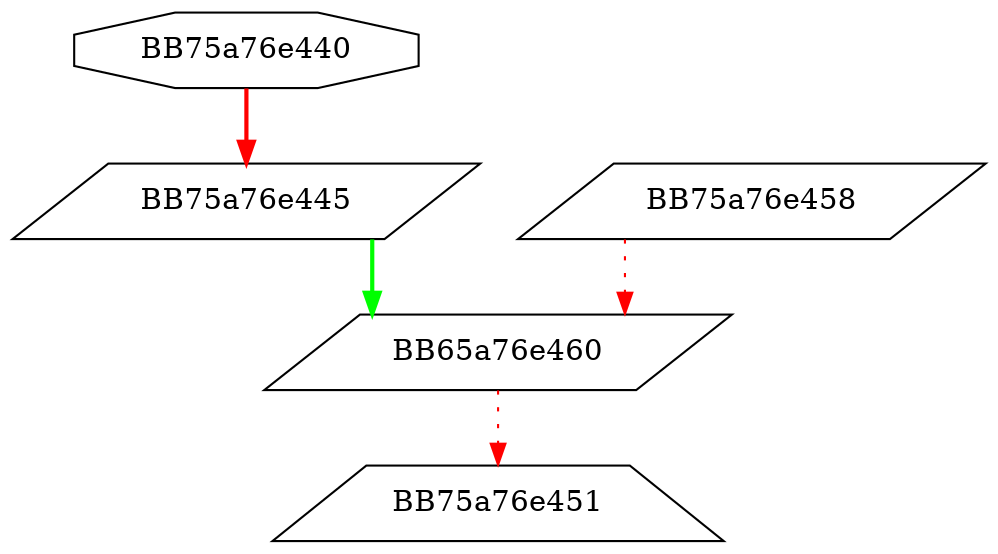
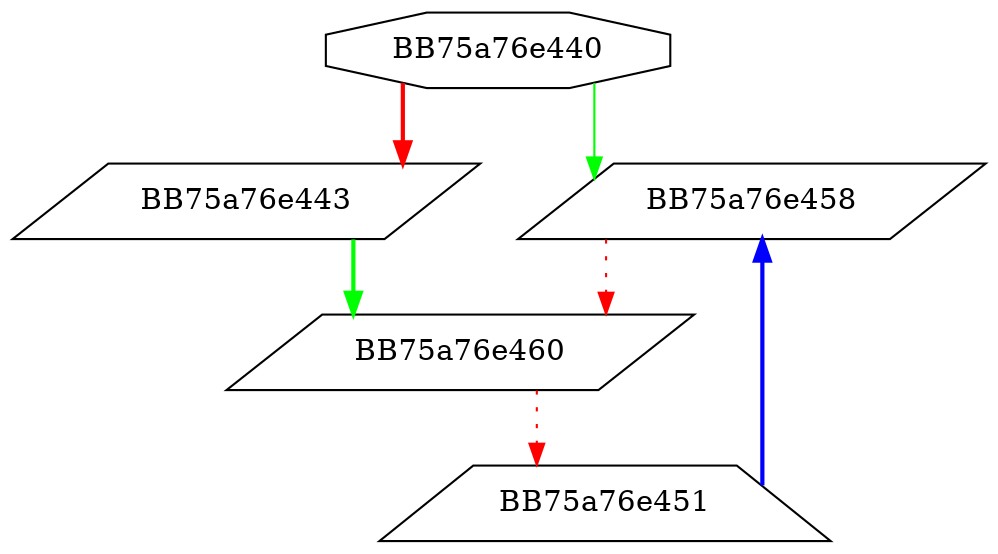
none -> (594, 120)
(246, 201) -> (246, 201)
(498, 352) -> (460, 352)
none -> (762, 373)
